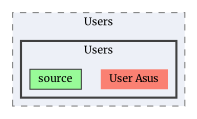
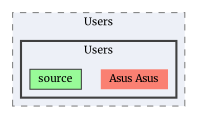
(134, 79) -> (134, 79)
